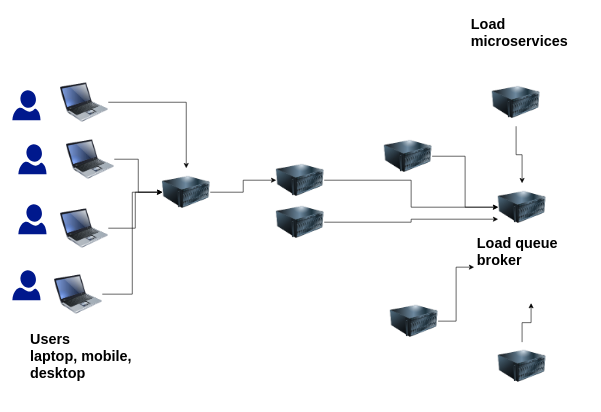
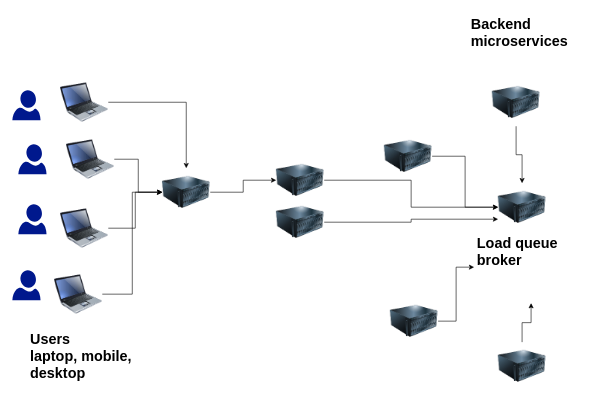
(505, 11) -> (511, 11)
